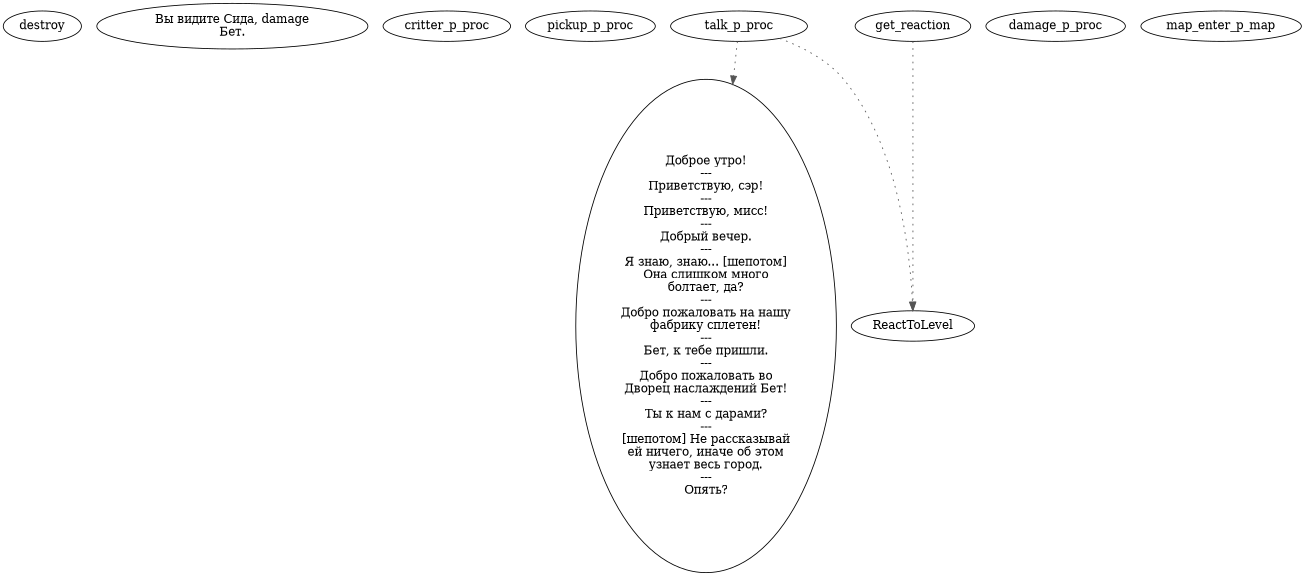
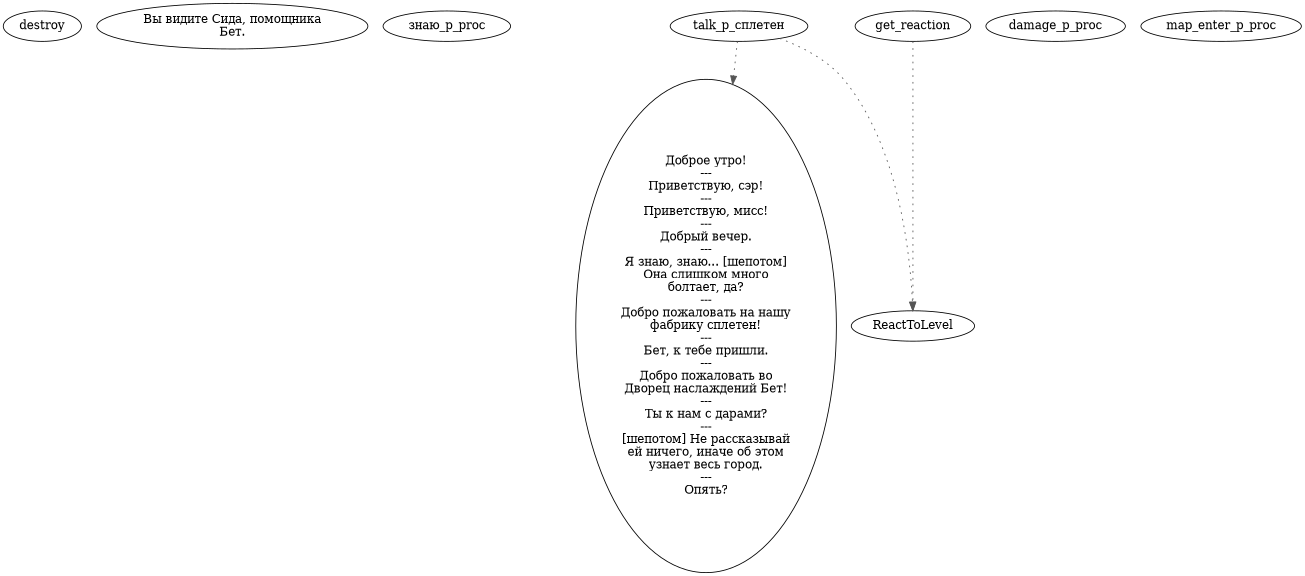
(232, 26) -> (232, 26)
(447, 26) -> (447, 26)
(590, 26) -> none
(739, 26) -> (739, 26)
(1221, 26) -> (1221, 26)
